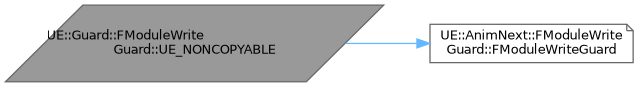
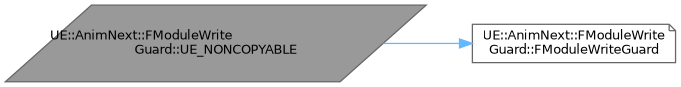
(195, 43) -> (216, 43)
